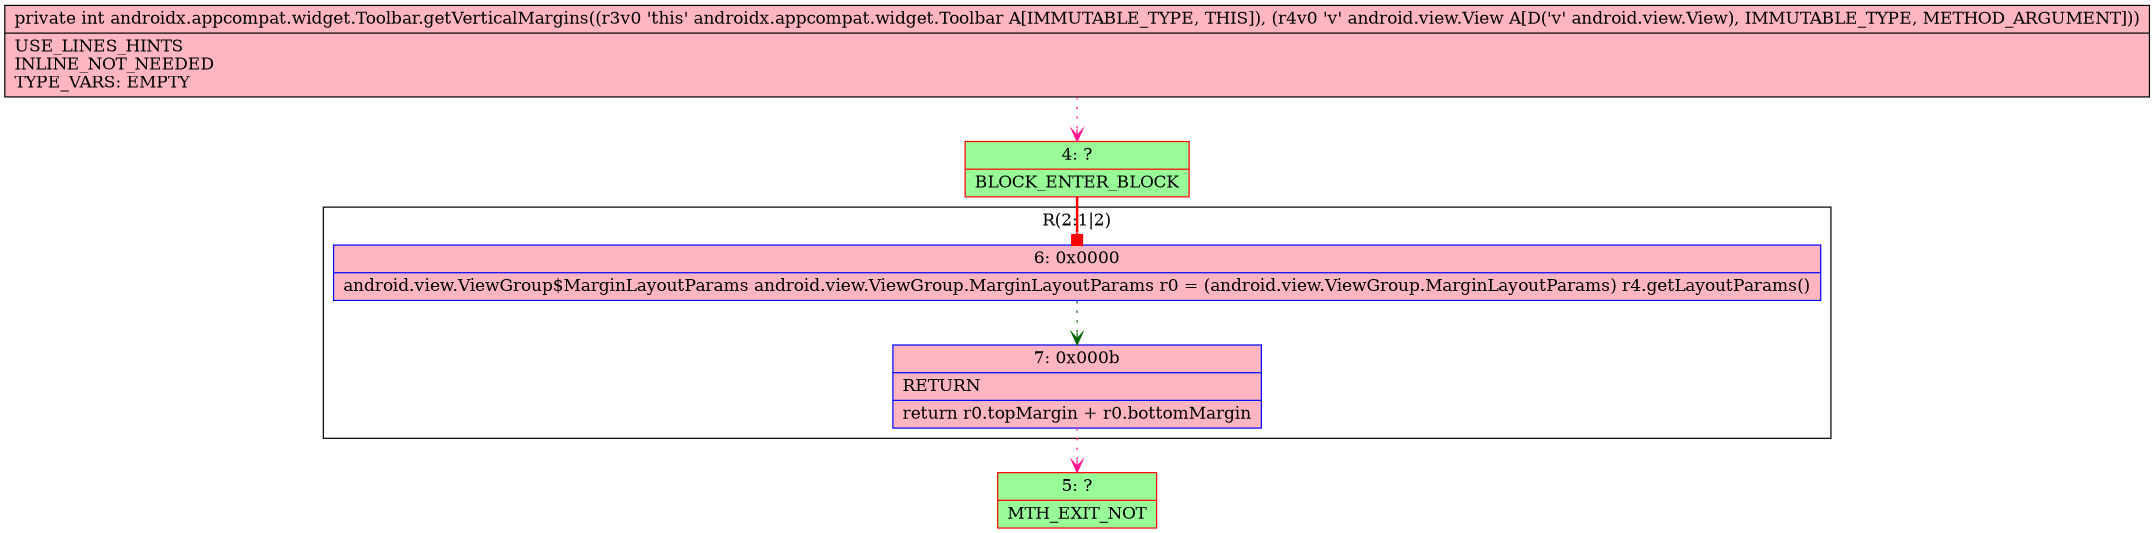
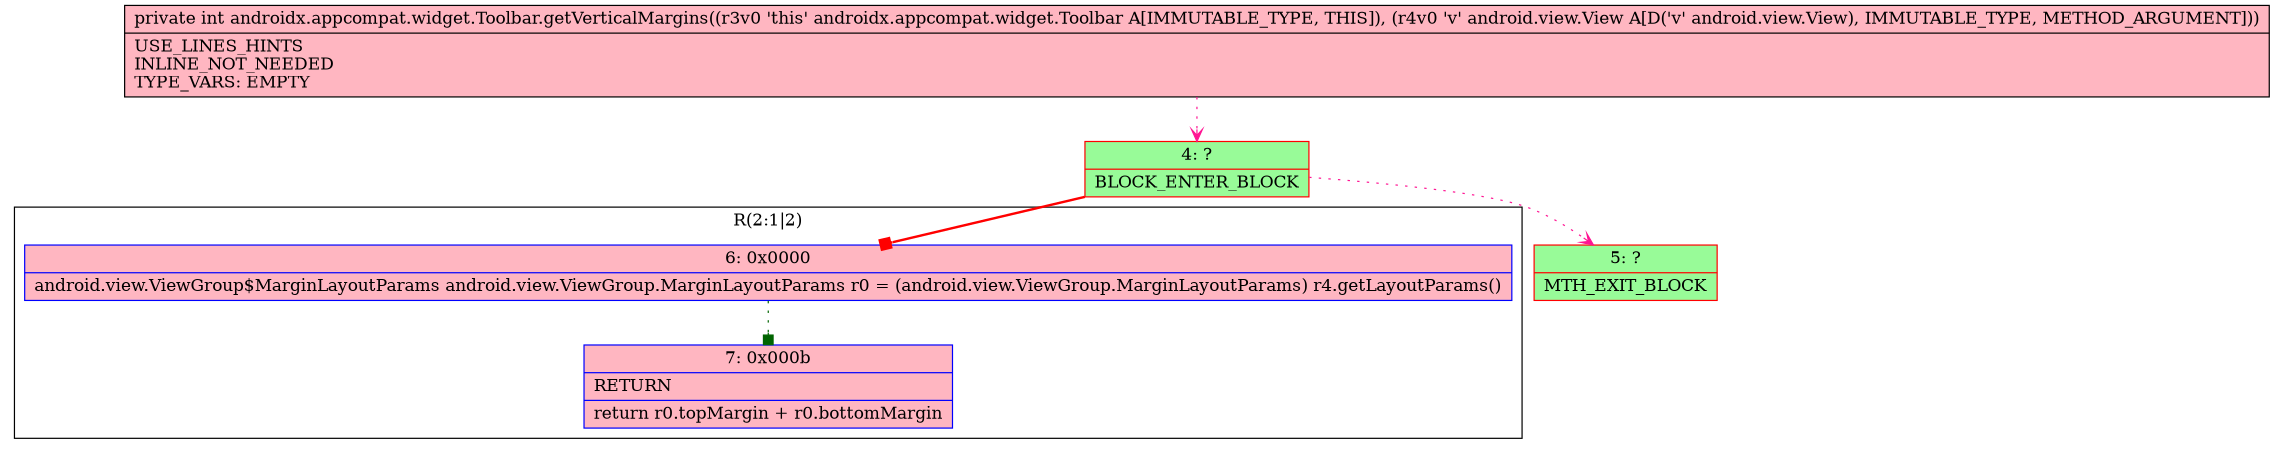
(1077, 317) -> (768, 317)
(1077, 446) -> (1451, 192)
(1077, 514) -> (1626, 286)
